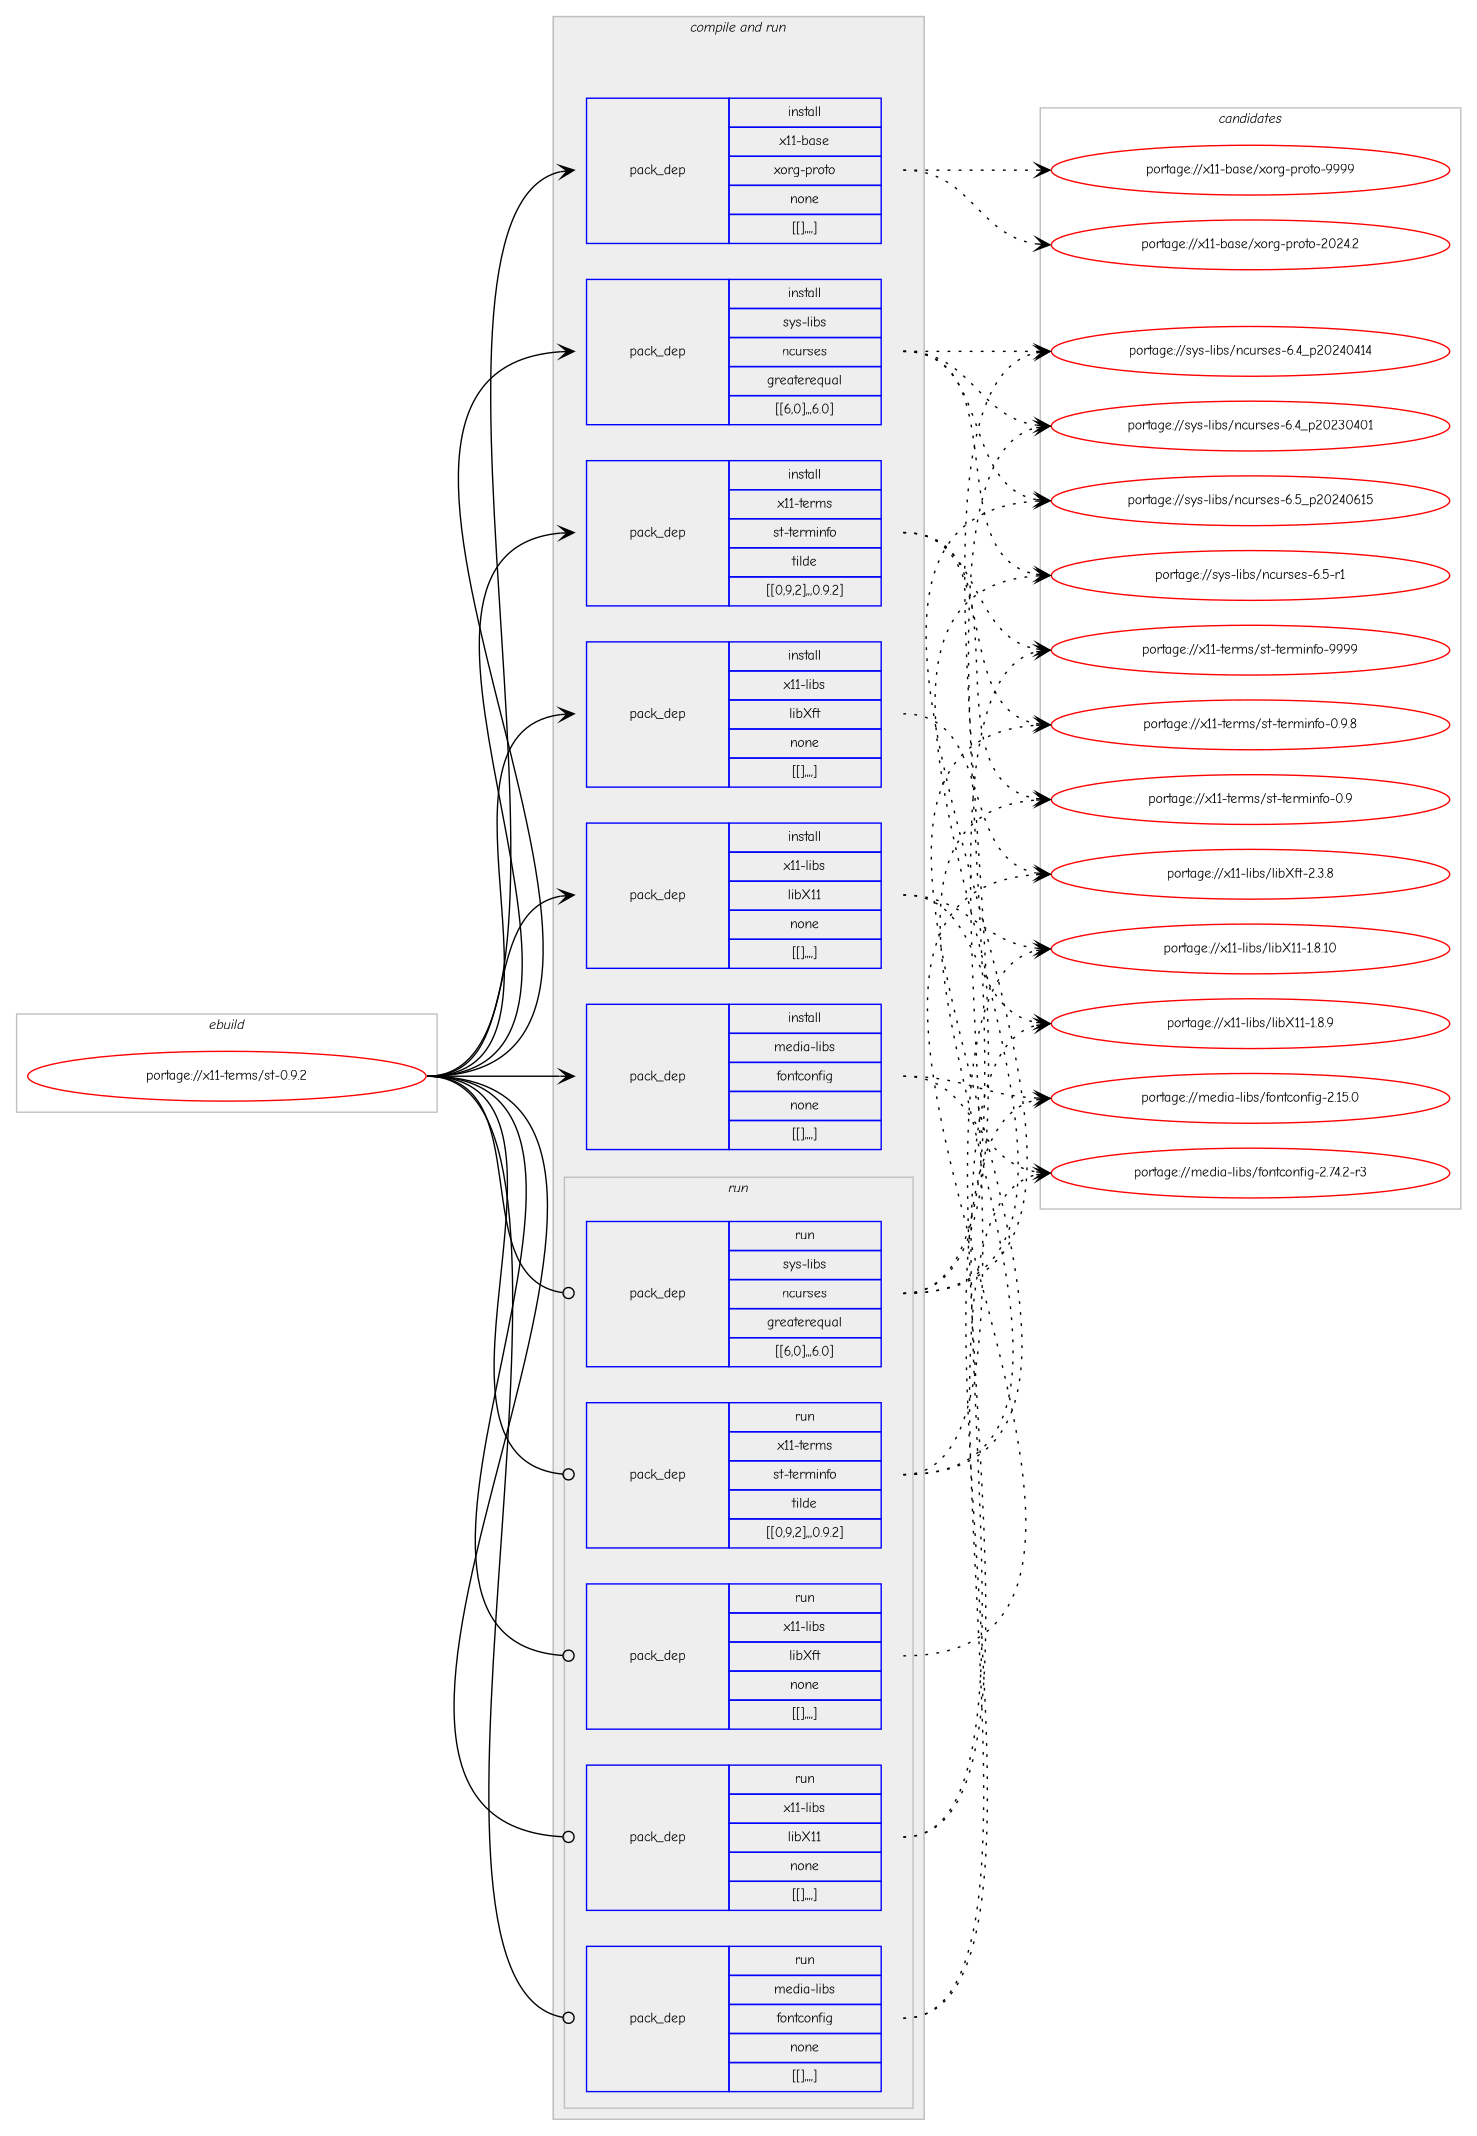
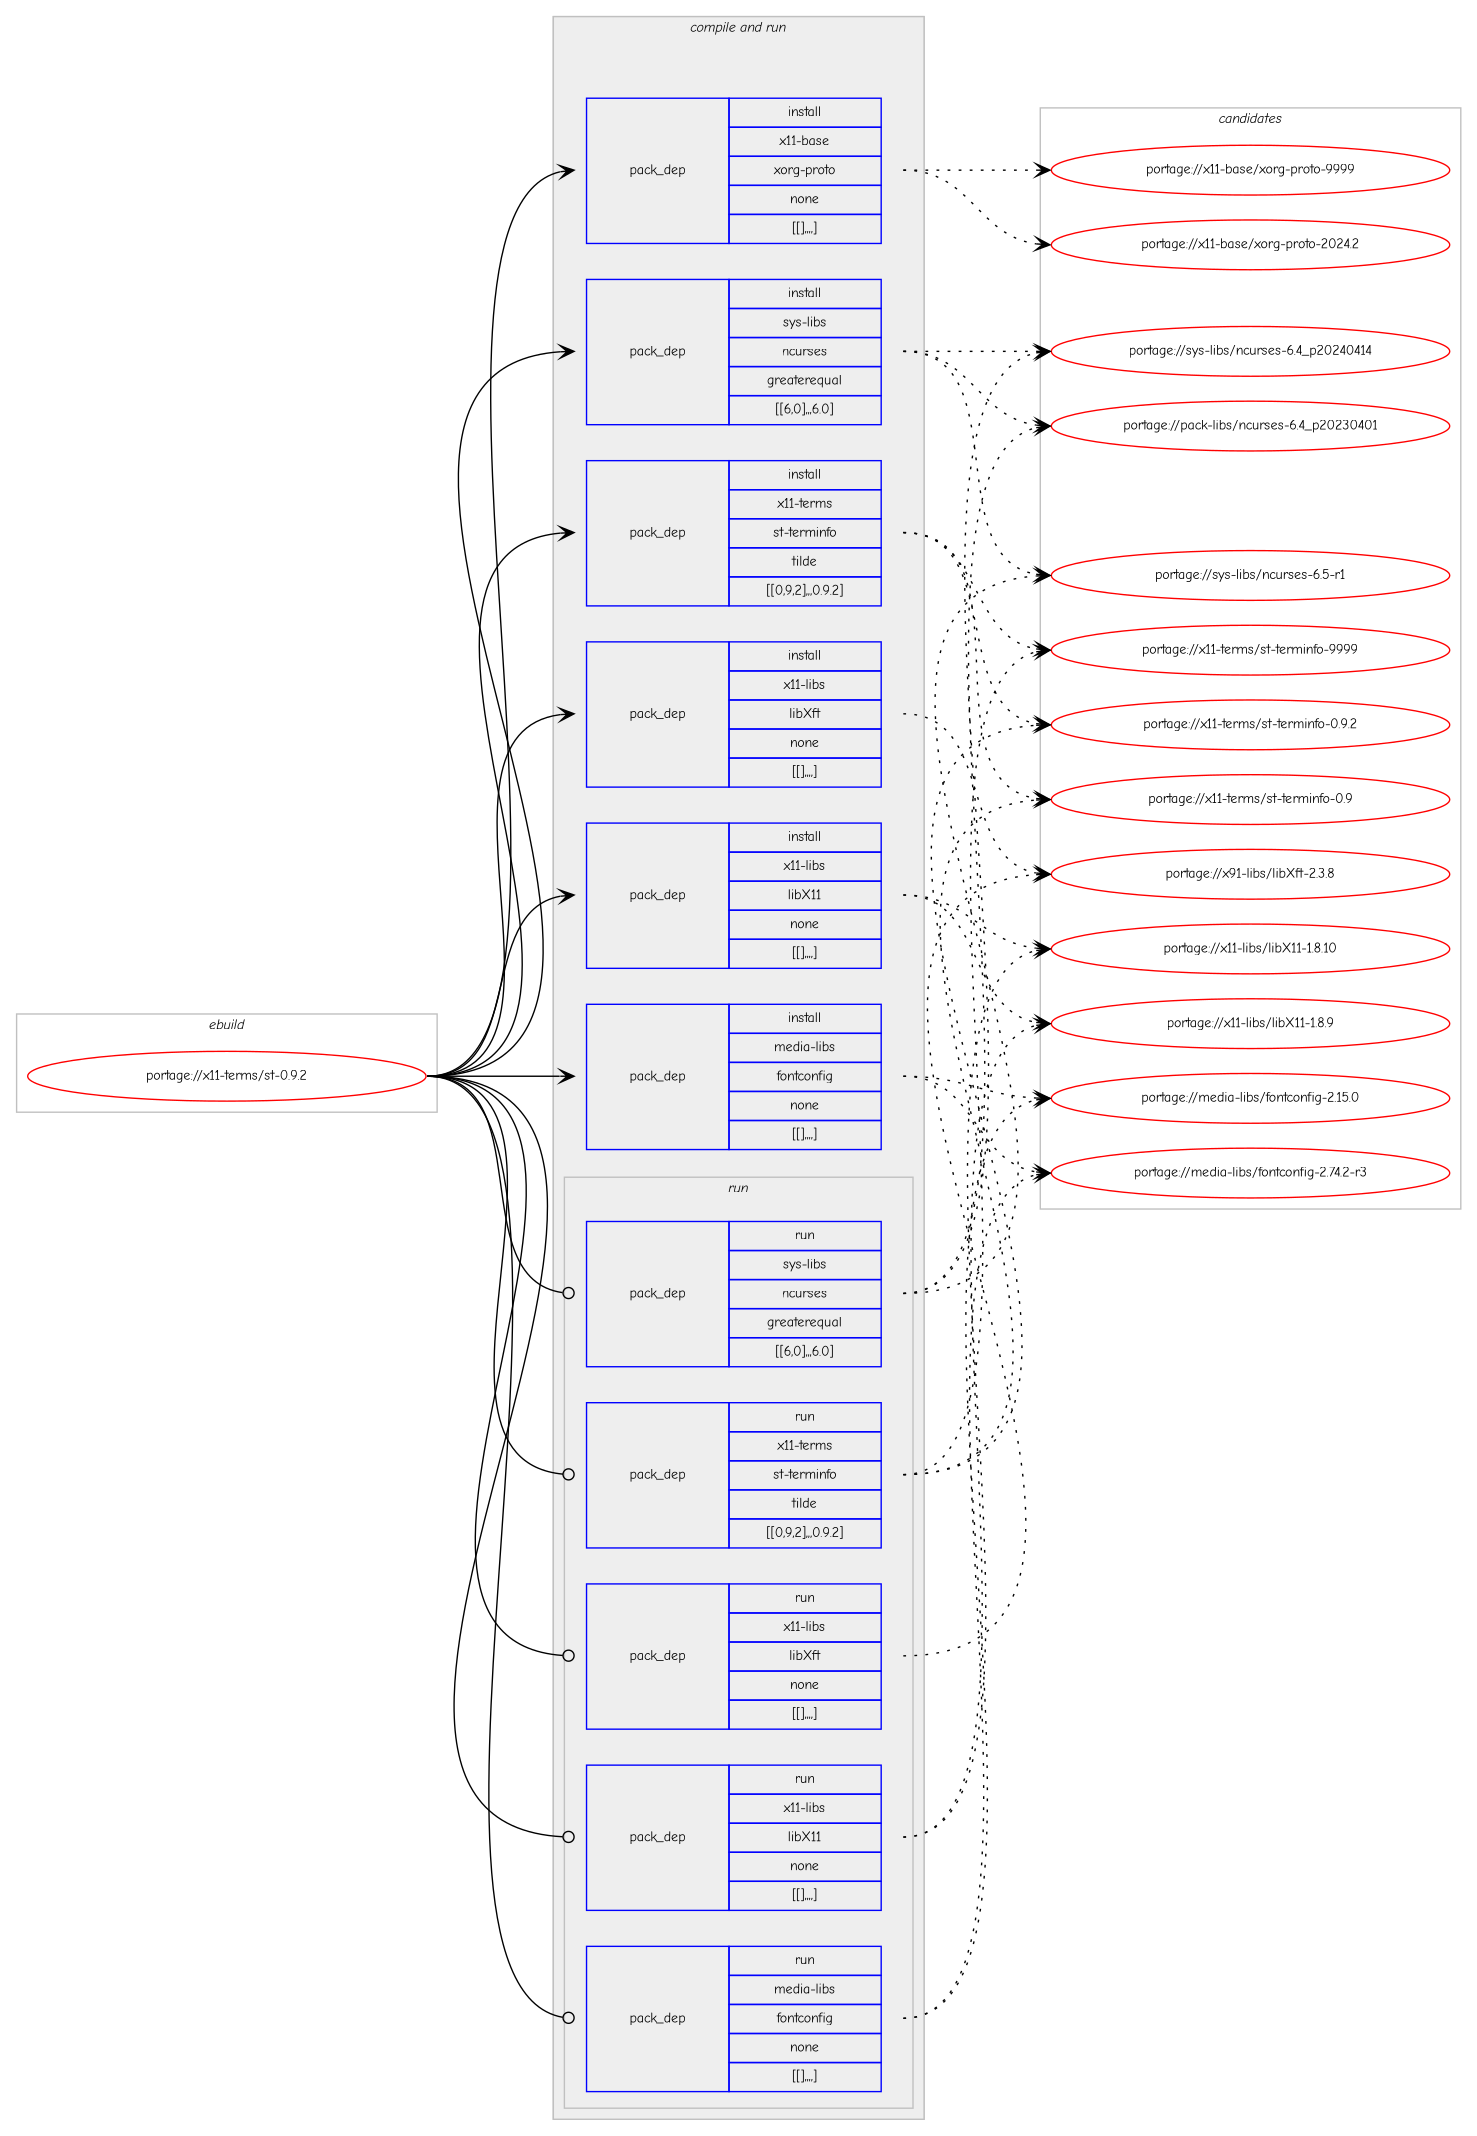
(1251, 426) -> (1251, 426)
(1251, 501) -> none
(1251, 725) -> (1251, 725)
(1251, 874) -> (1251, 874)
